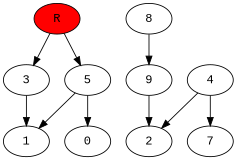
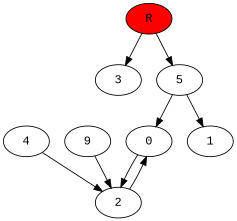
(149, 19) -> none
(26, 107) -> none
(210, 141) -> none
none -> (131, 167)
none -> (137, 177)
